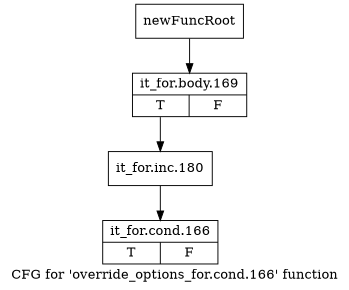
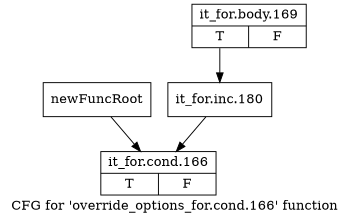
(190, 51) -> (123, 131)
